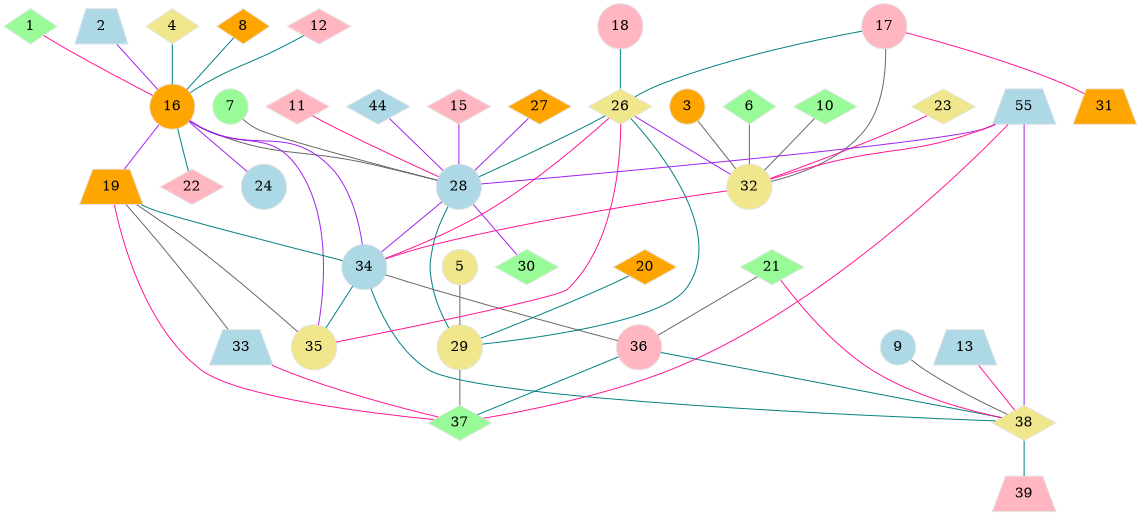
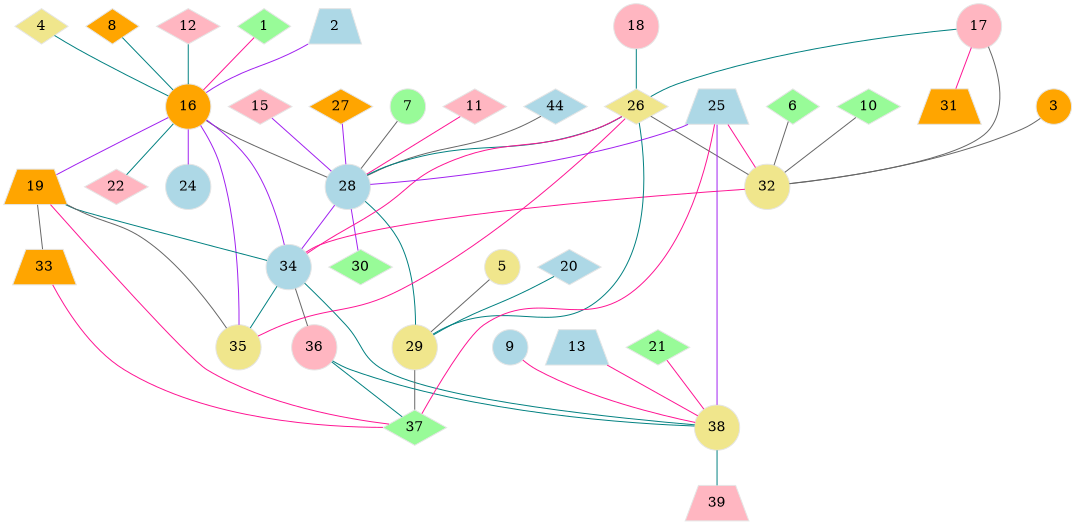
(943, 107) -> none
(1024, 107) -> (717, 107)
(416, 144) -> (477, 142)
(683, 145) -> (700, 145)
(645, 267) -> (569, 267)
(708, 306) -> none
(241, 347) -> (44, 267)
(958, 389) -> (606, 399)
(1024, 423) -> (717, 428)
